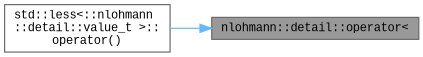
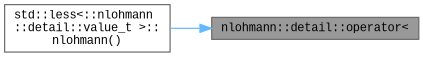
(87, 28) -> (87, 28)
